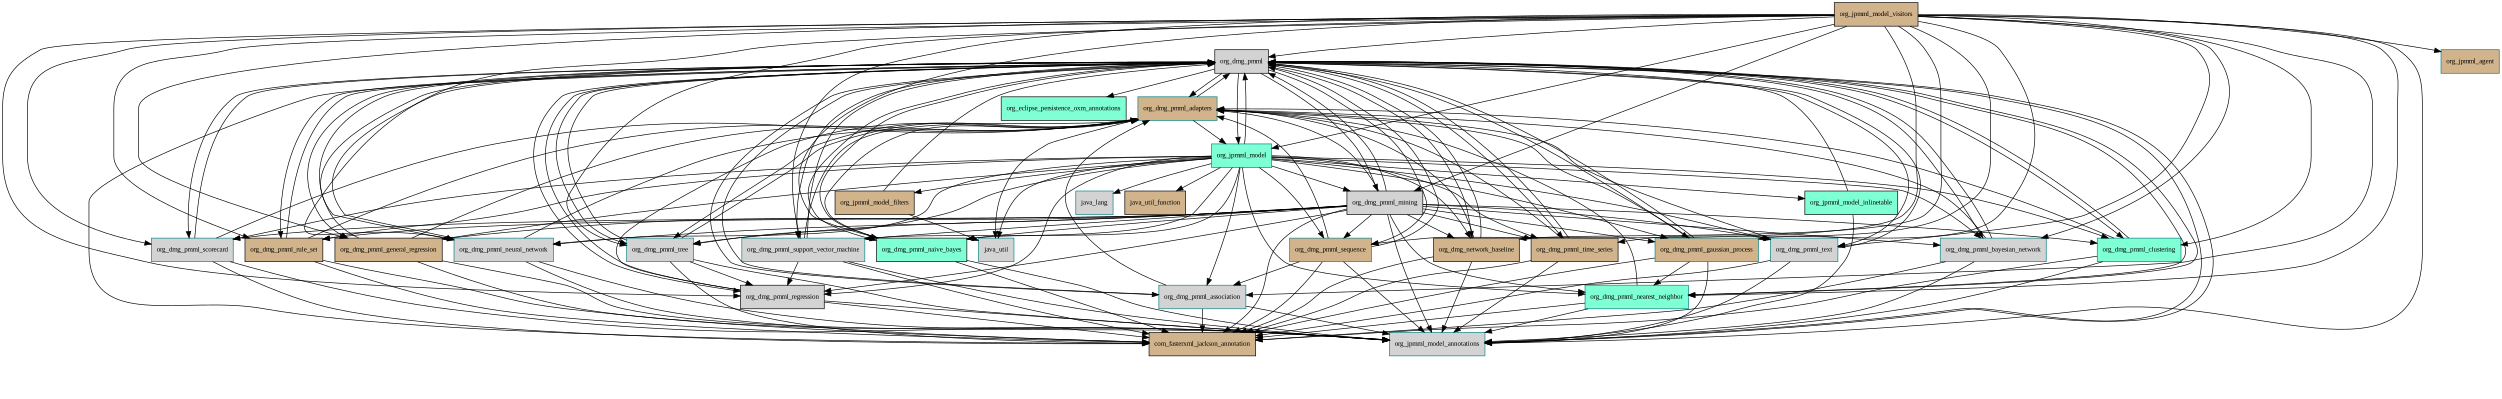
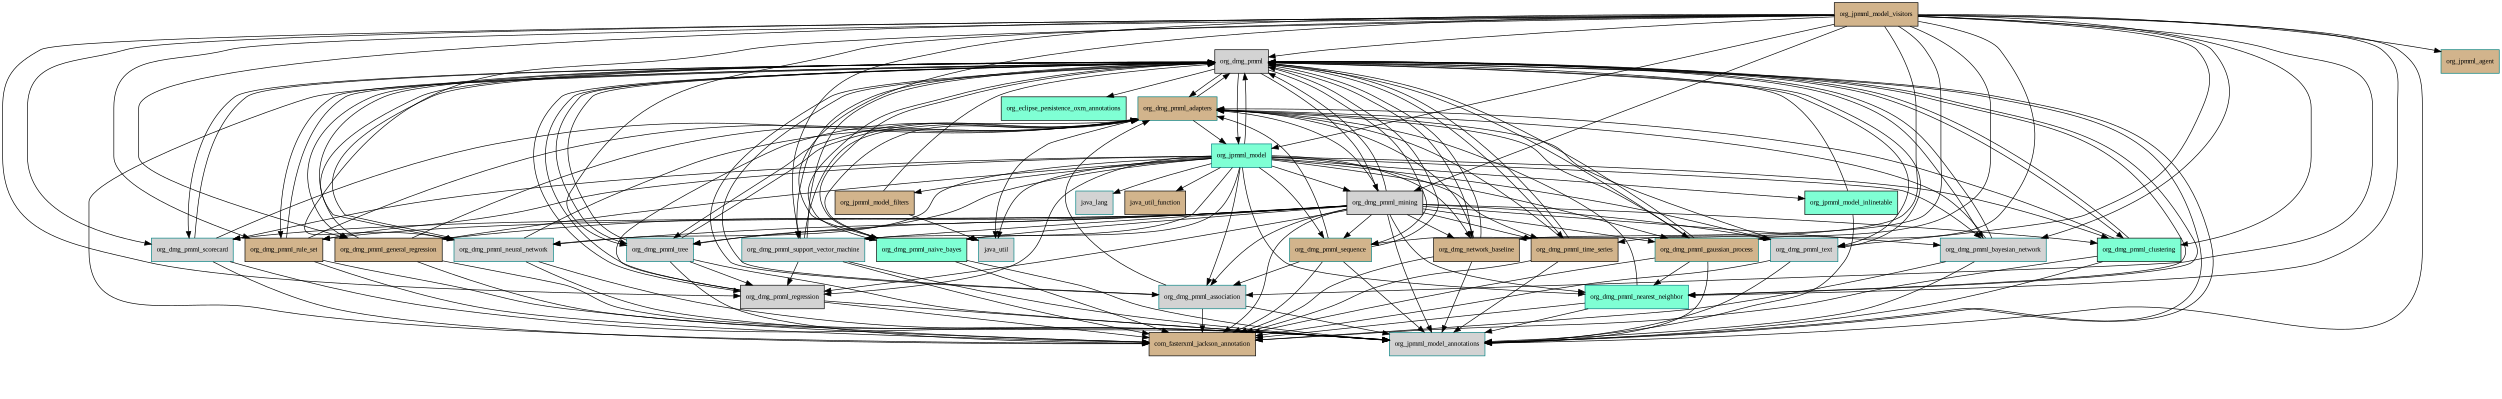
none -> (1274, 232)
(2139, 250) -> (2139, 250)
